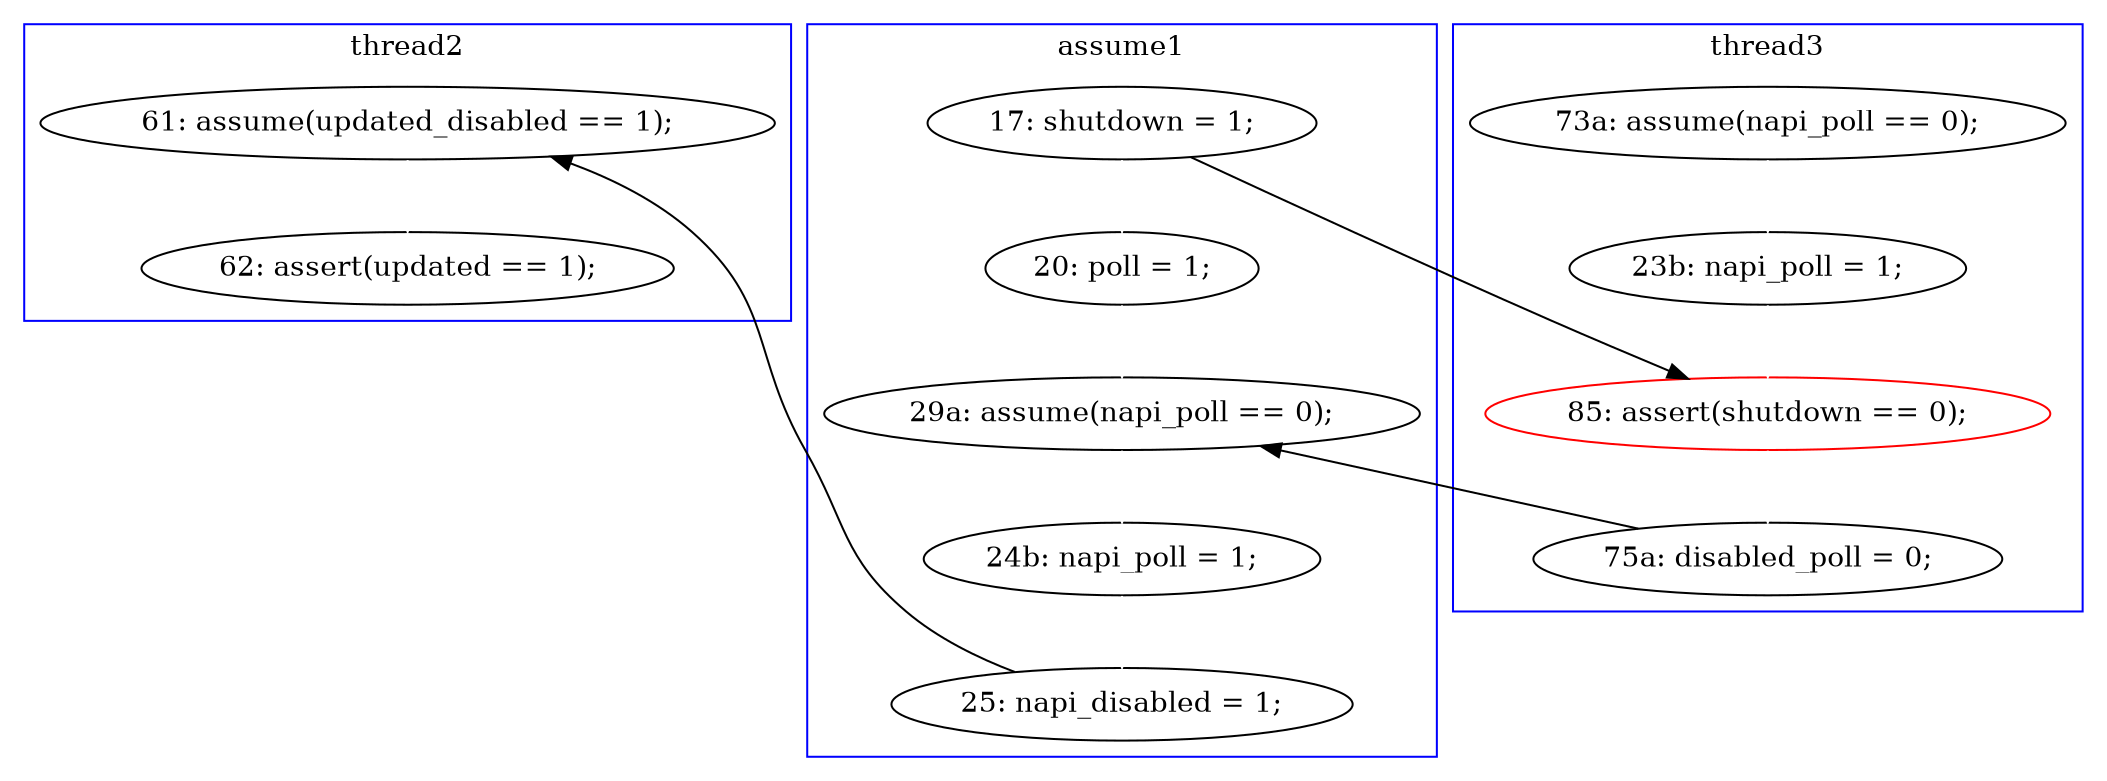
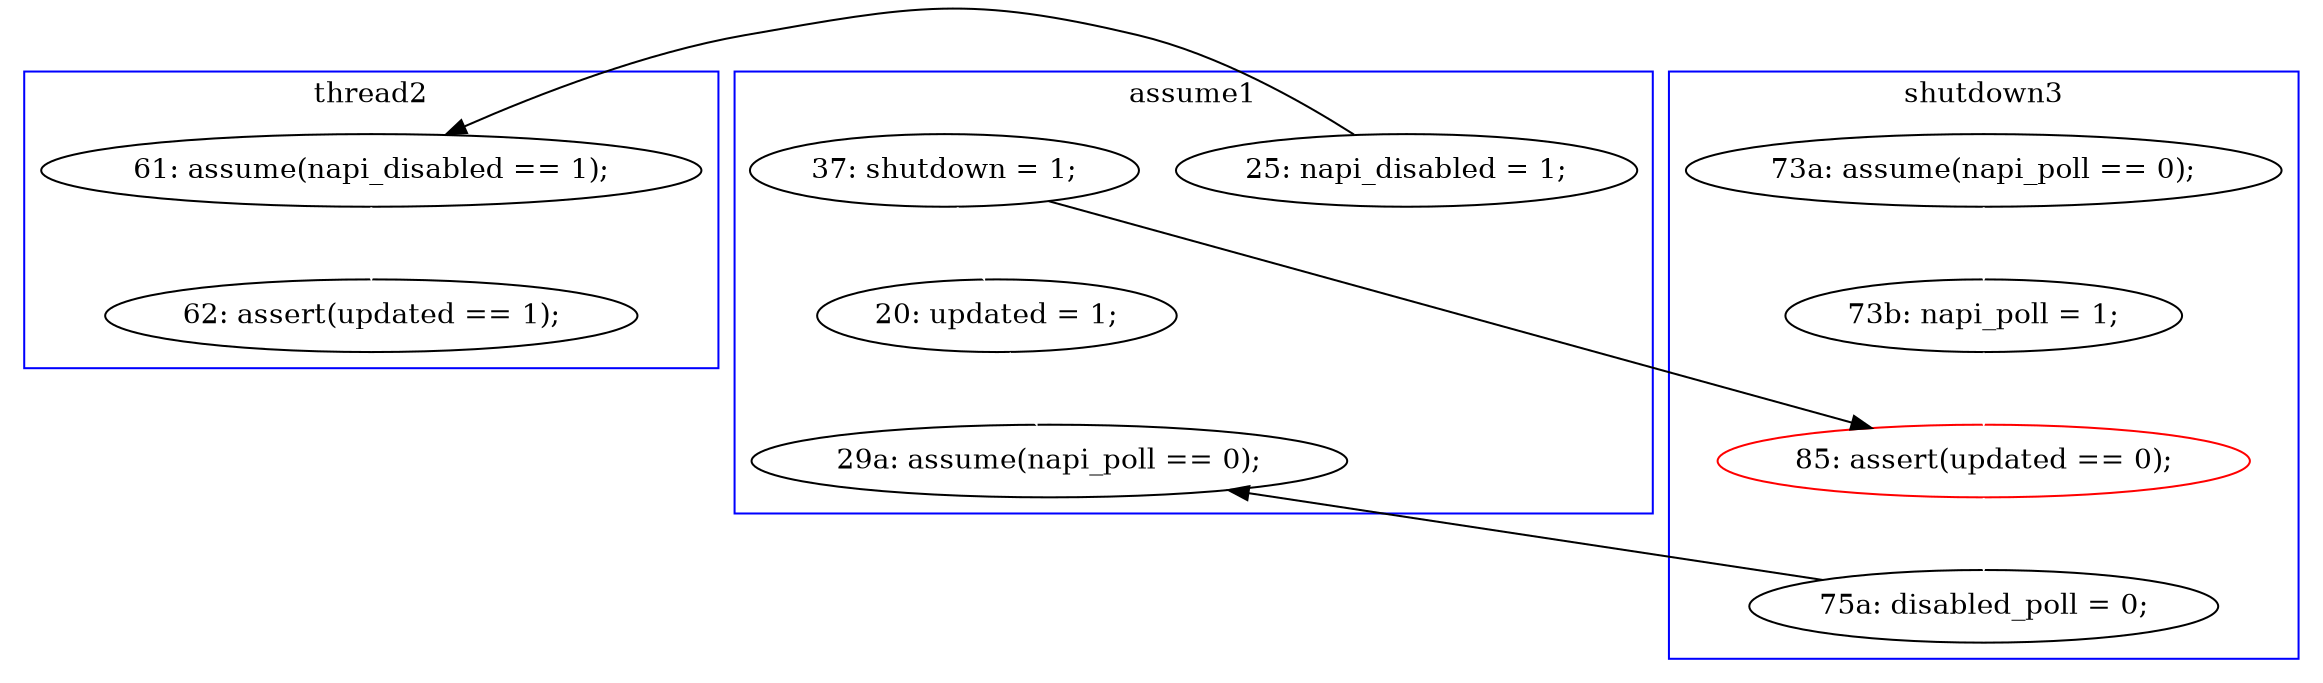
(1768, 47) -> (1984, 95)
(408, 123) -> (371, 170)
(1122, 123) -> (944, 170)
(1122, 268) -> (997, 316)
(1768, 268) -> (1984, 316)
(1768, 414) -> (1984, 461)
(1122, 559) -> none
